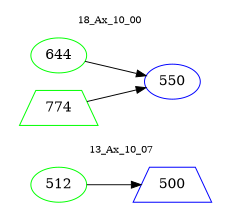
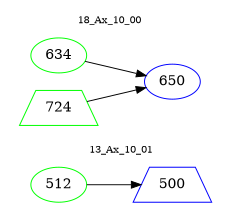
(59, 55) -> (59, 55)
(172, 82) -> (172, 82)
(59, 108) -> (59, 108)
(121, 150) -> (121, 150)
